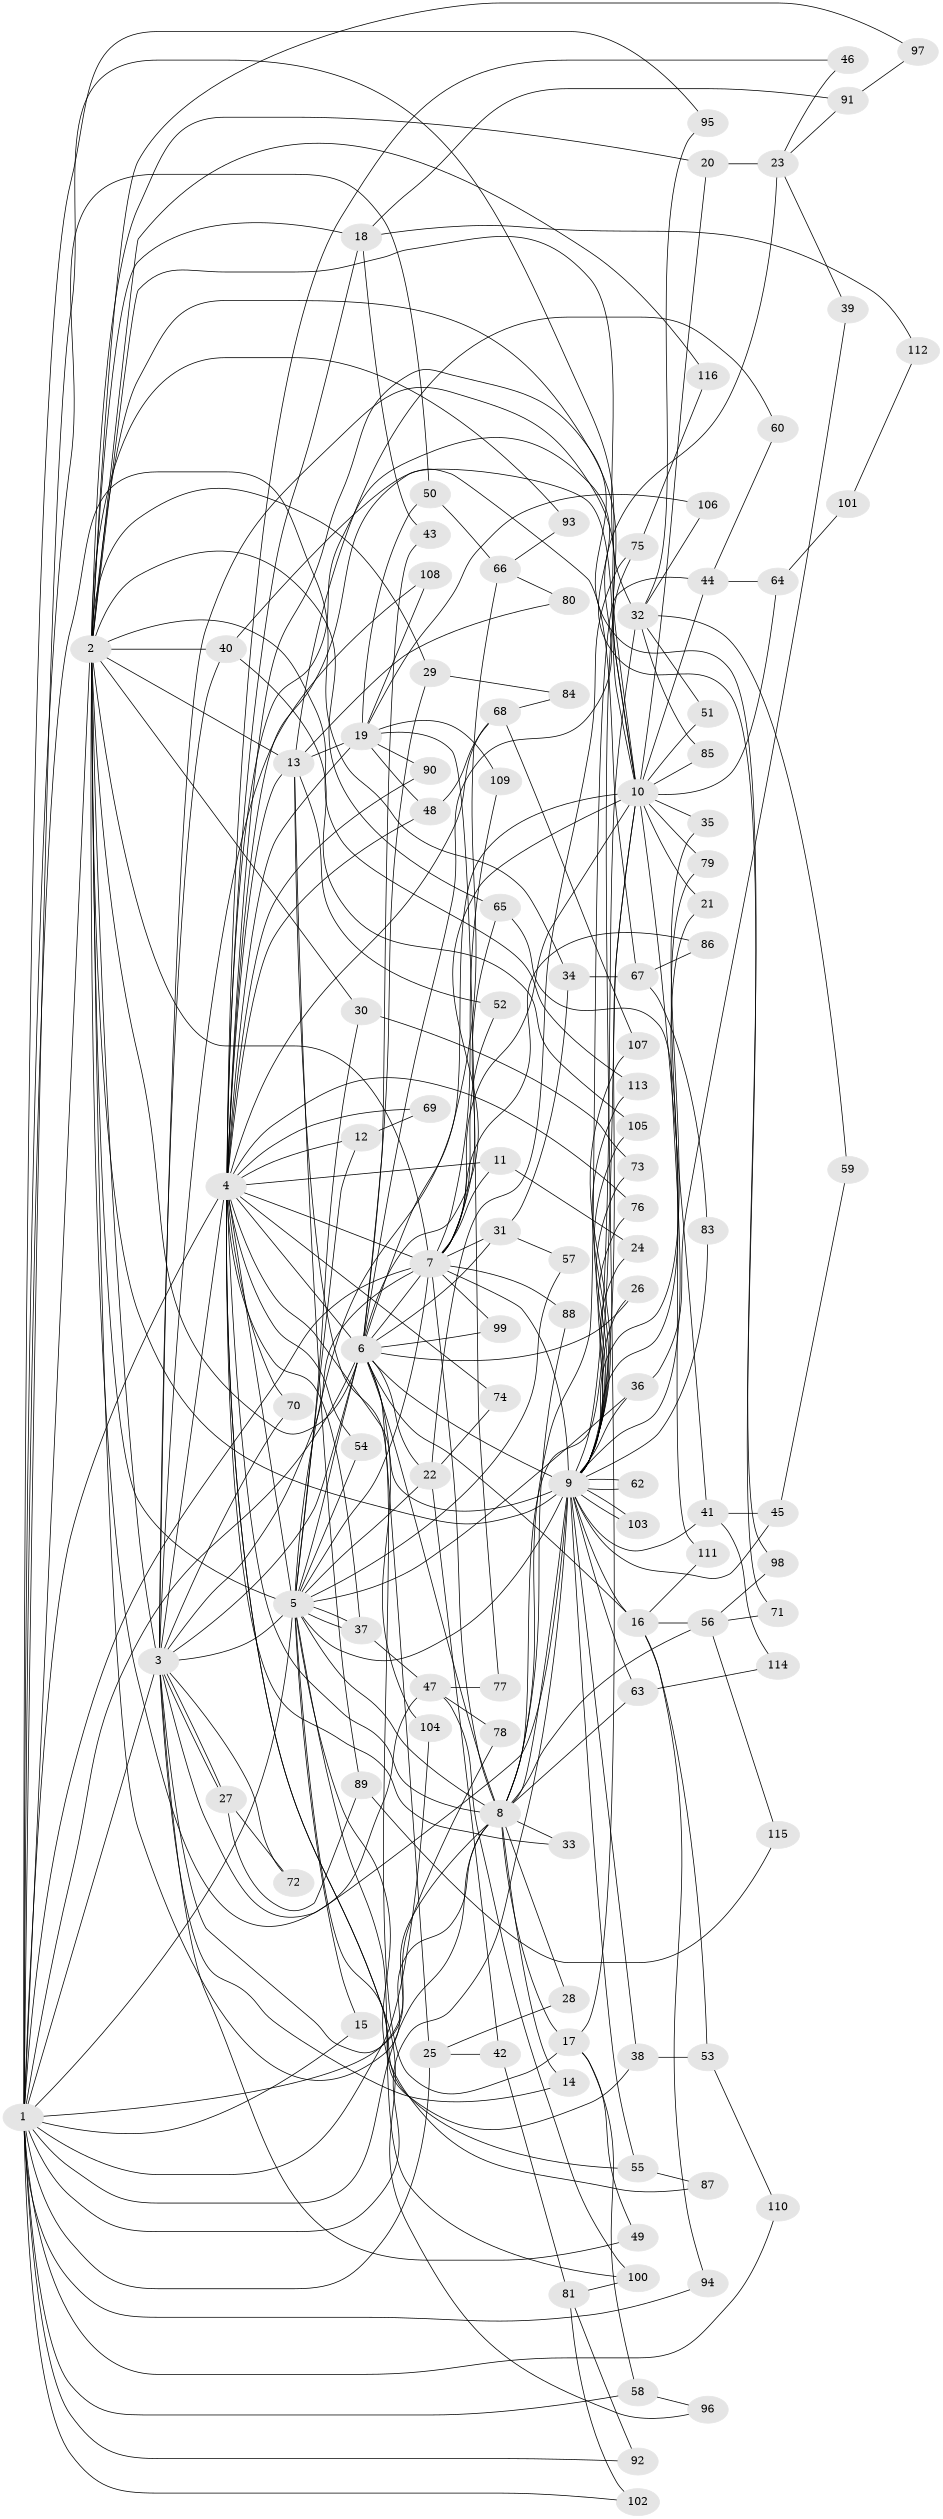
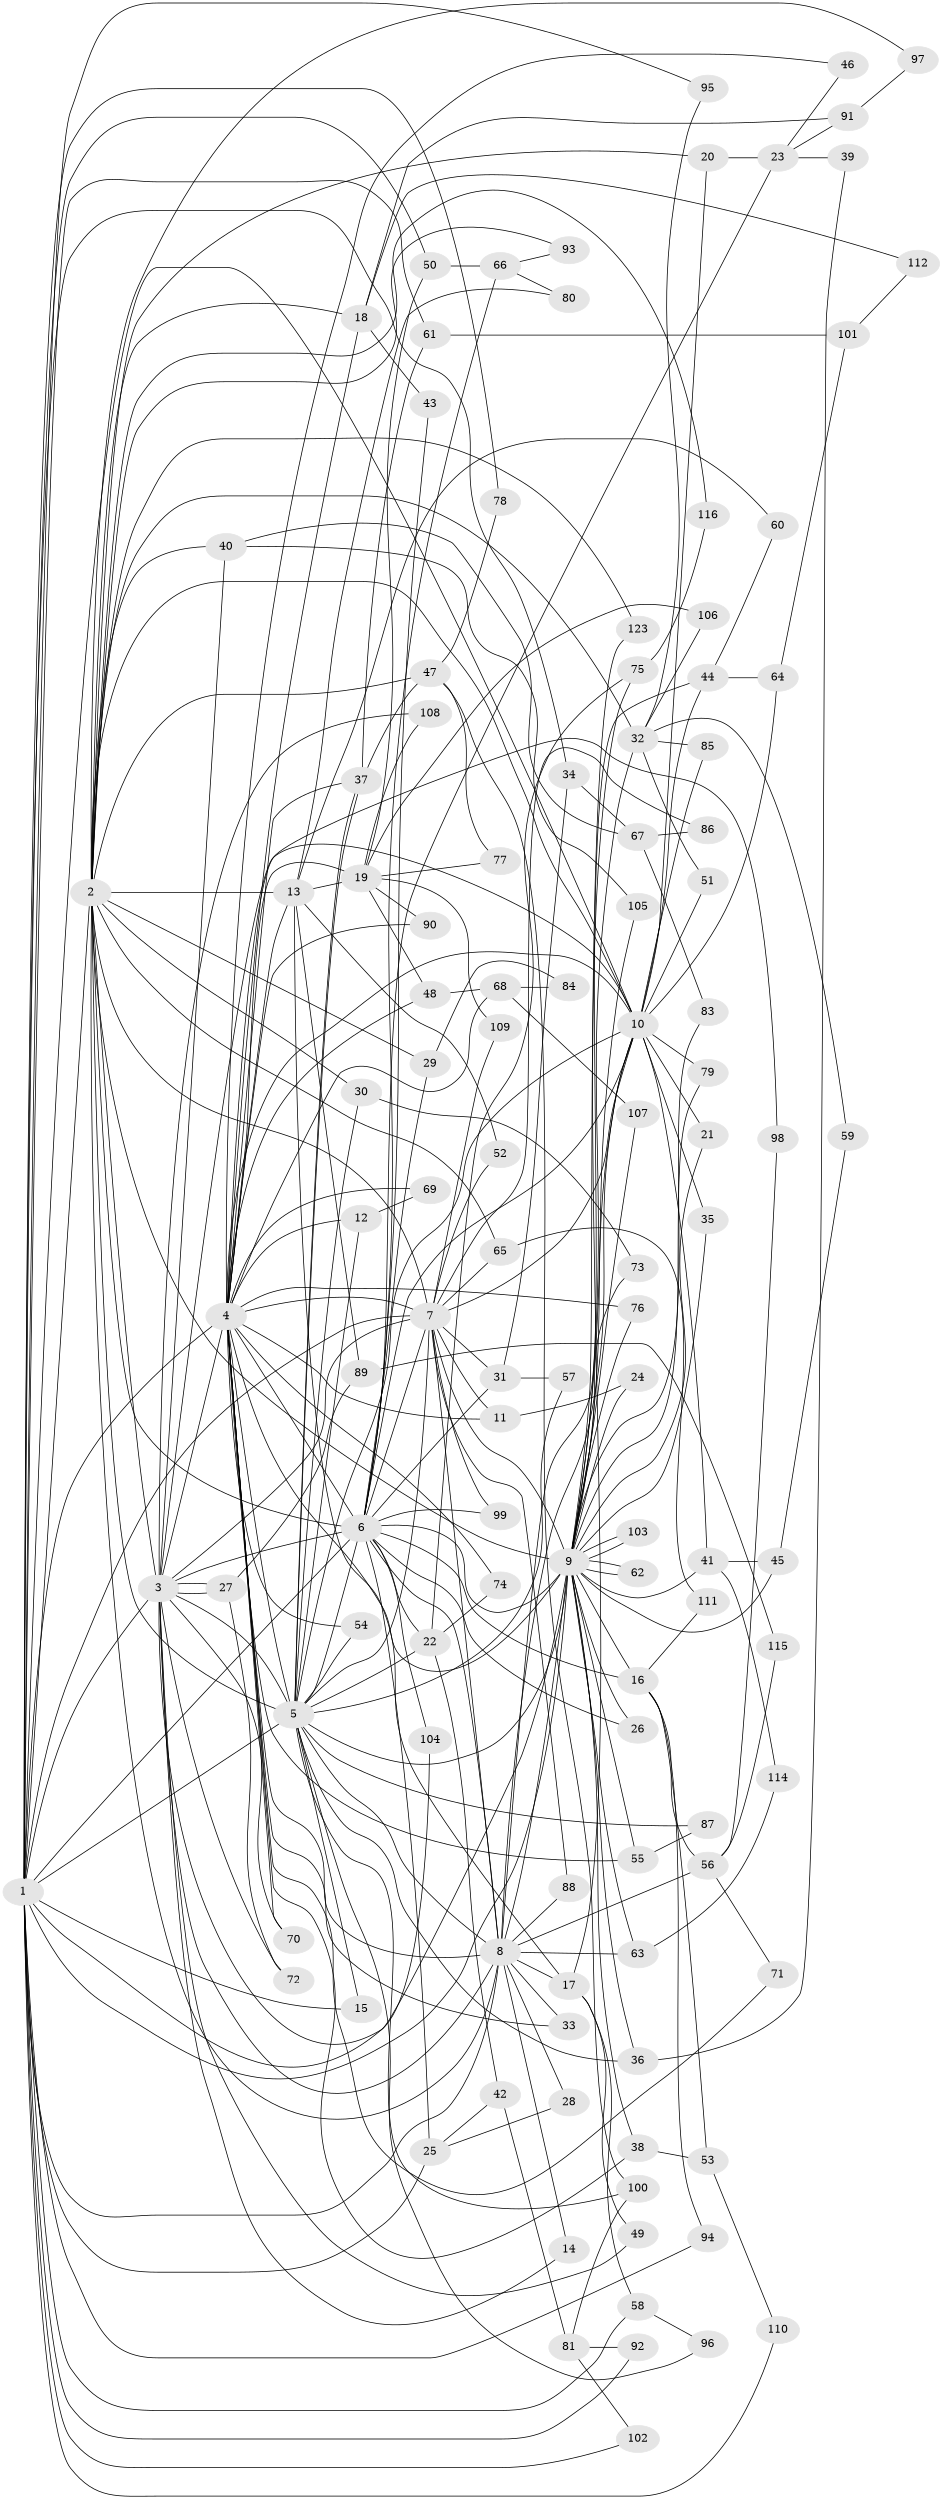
none -> (430, 335)
(638, 1087) -> (638, 630)
